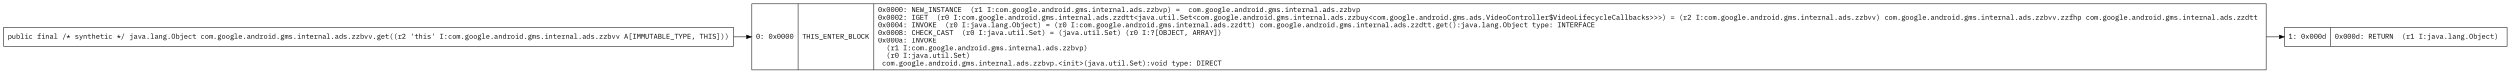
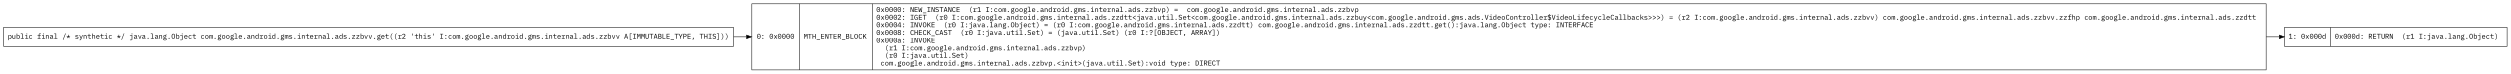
(836, 37) -> (835, 37)
